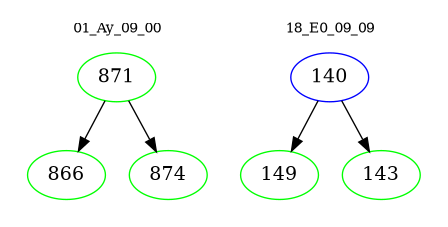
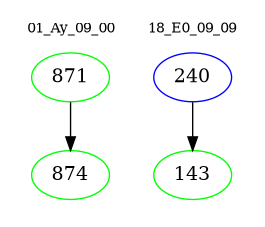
(330, 77) -> (193, 77)
(66, 175) -> none
(280, 175) -> none
